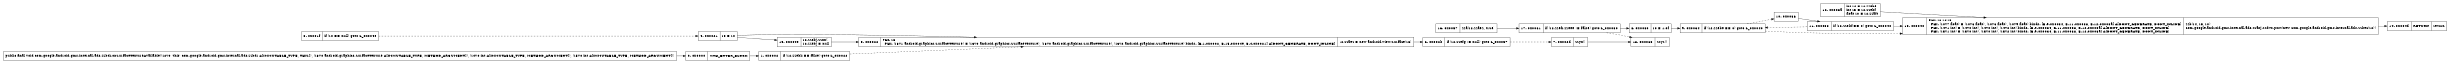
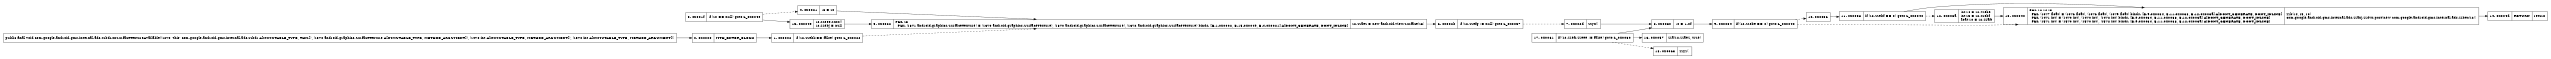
(1787, 27) -> (1929, 16)
(1507, 28) -> (1636, 38)
(756, 39) -> (775, 21)
(816, 40) -> (829, 22)
(1608, 42) -> (1625, 24)
